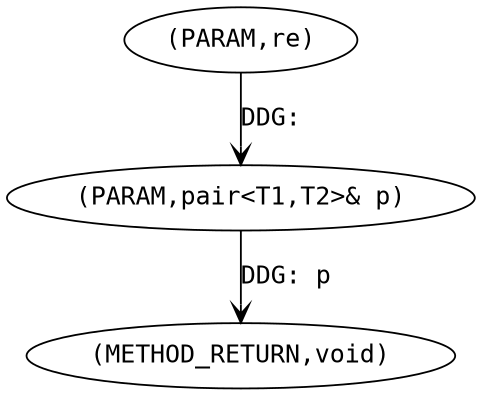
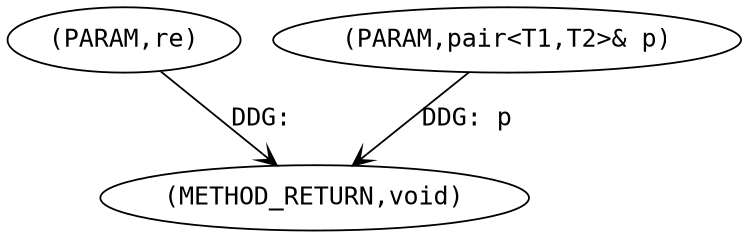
(241, 110) -> (212, 113)
